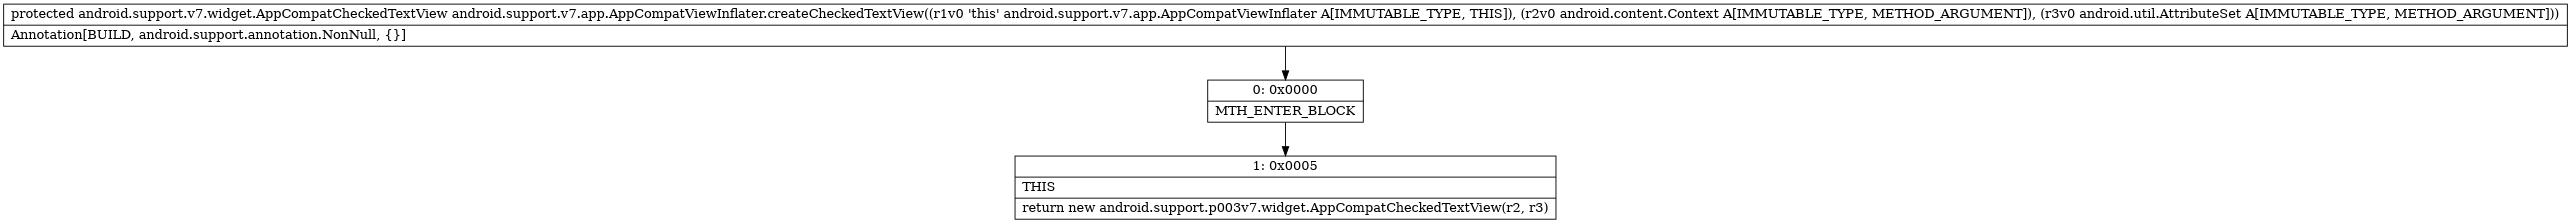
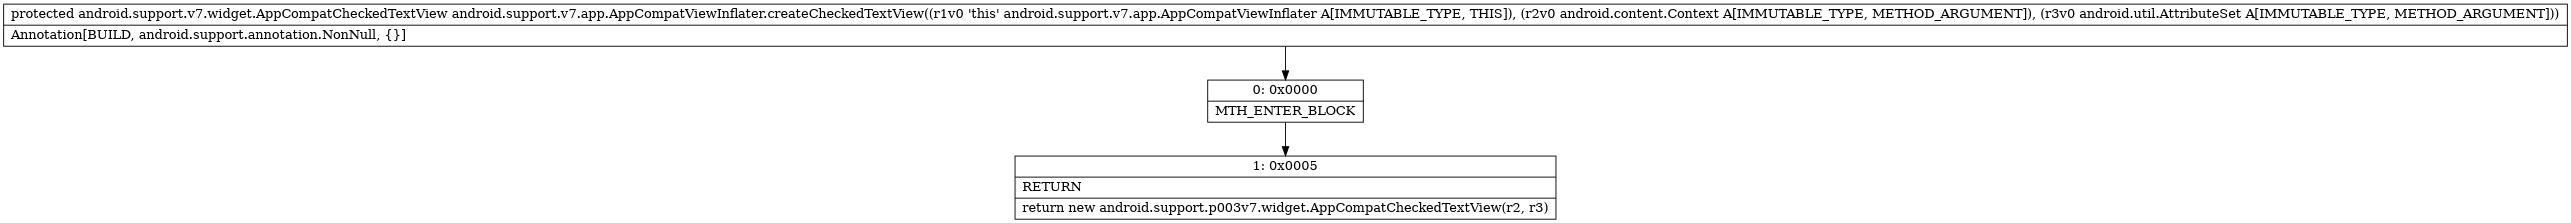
(1039, 187) -> (1052, 187)
